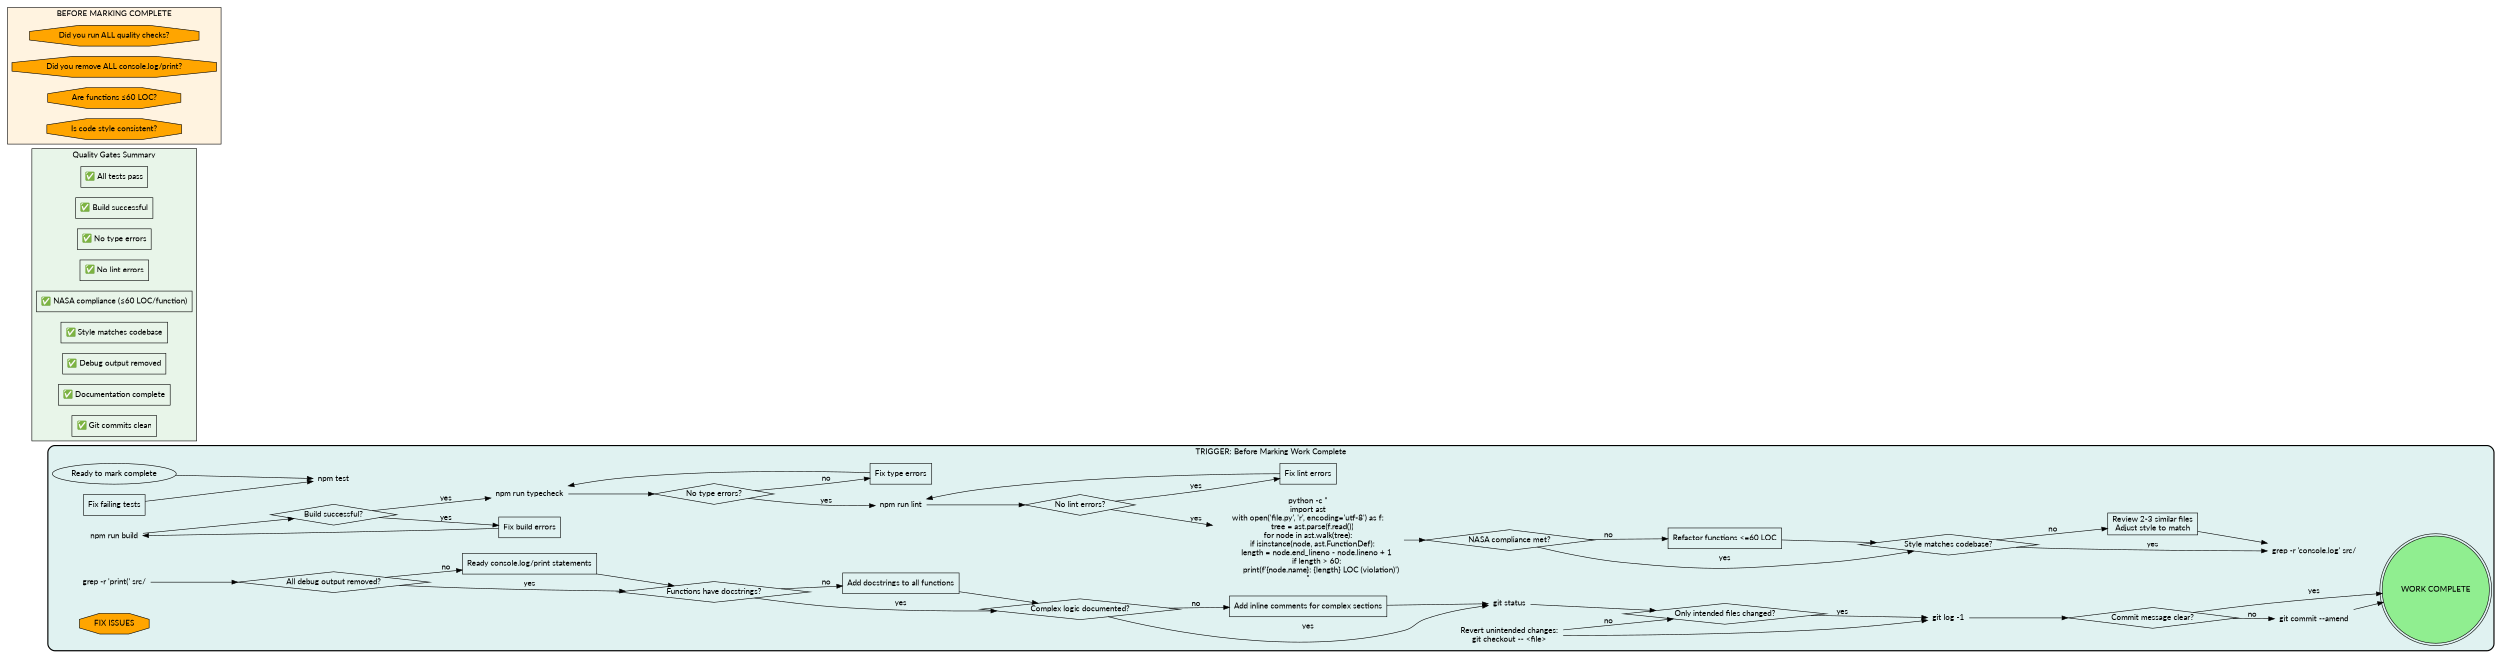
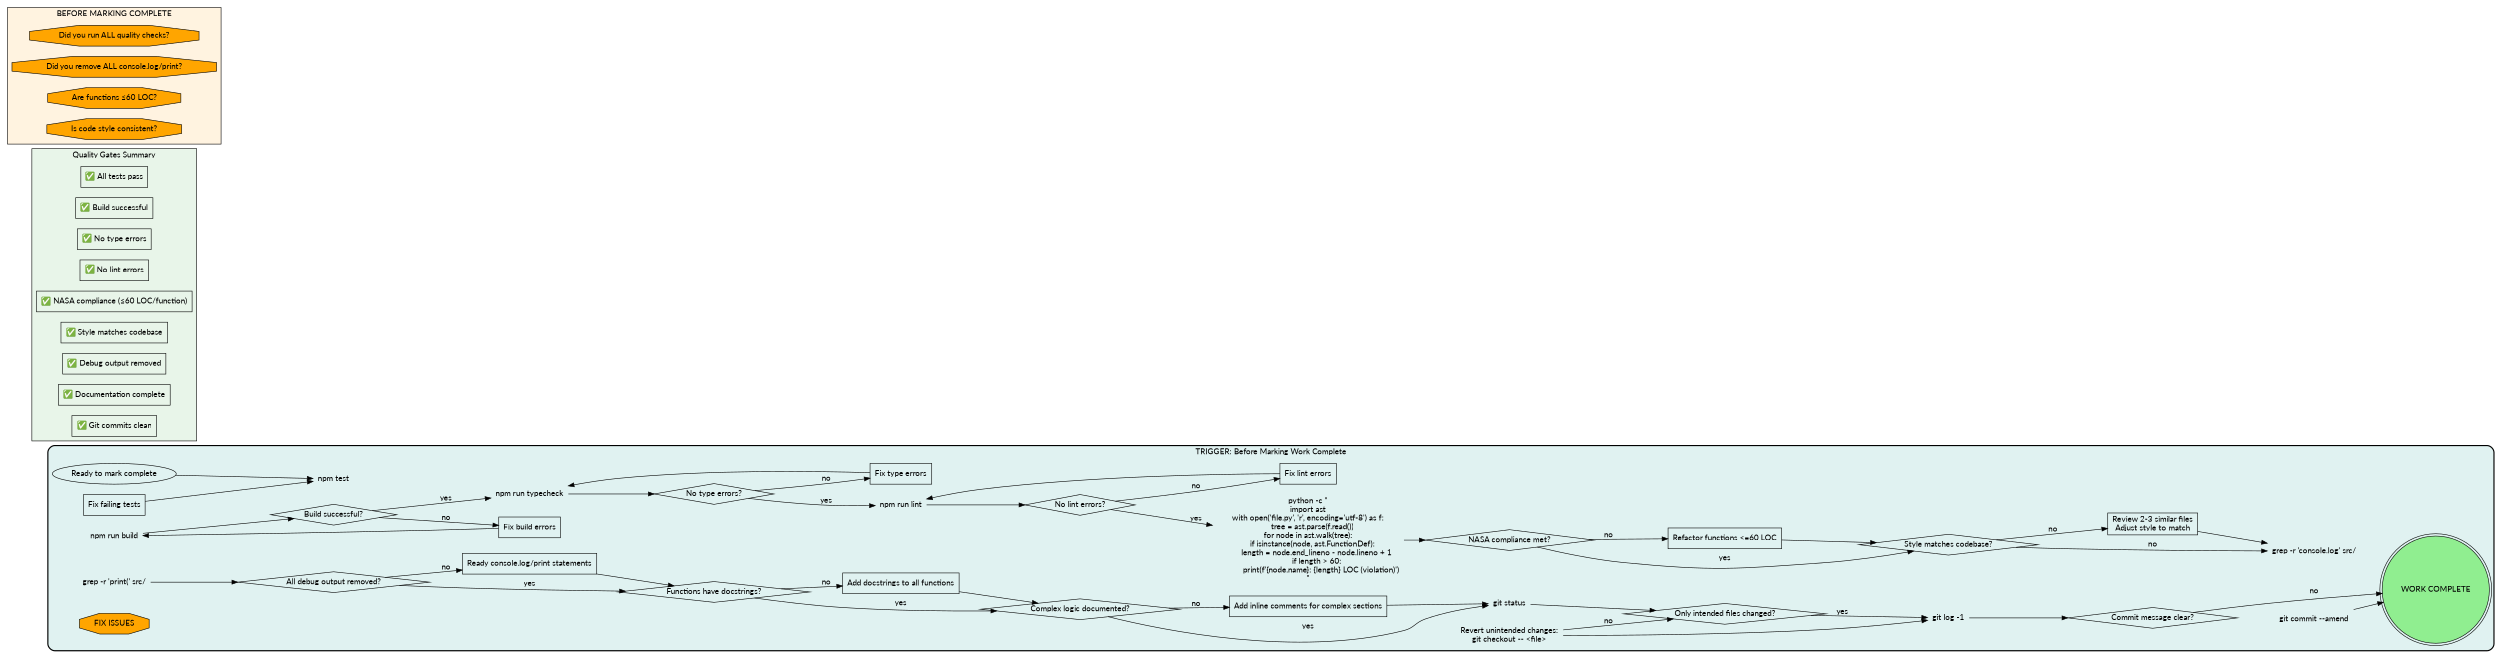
(1196, 486) -> (1196, 486)
(446, 518) -> (446, 518)
(2153, 544) -> (2153, 544)
(2314, 591) -> (2314, 591)
(2251, 619) -> none
